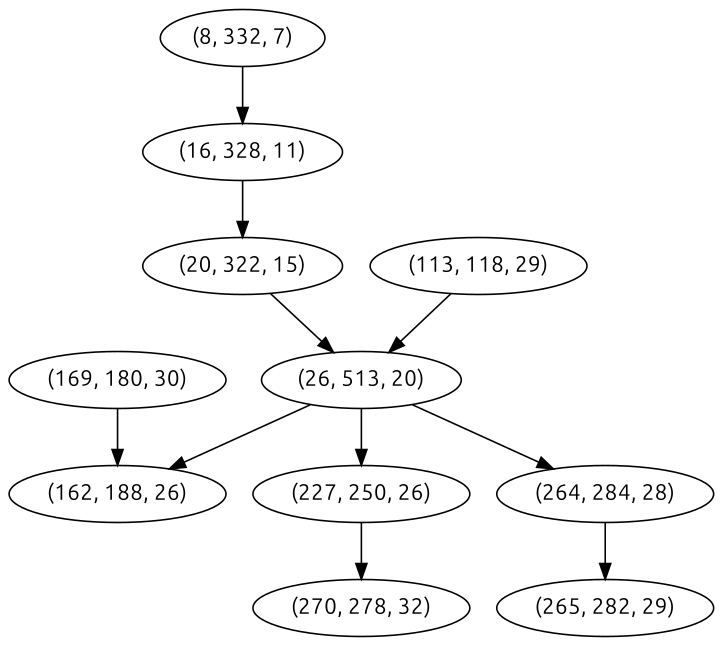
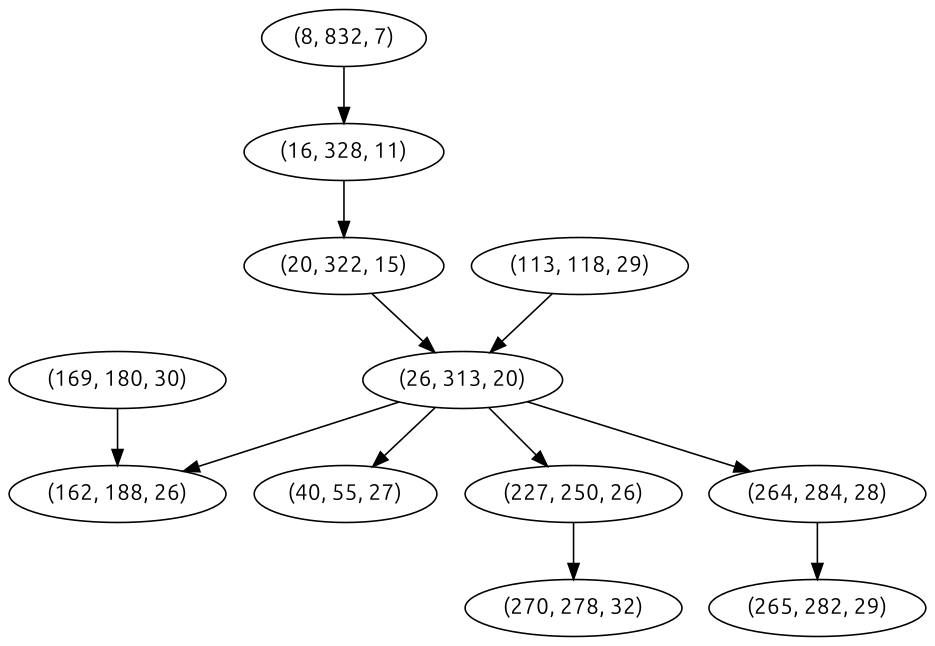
(243, 38) -> (344, 38)
(361, 380) -> (463, 380)
none -> (346, 494)
